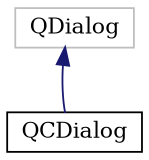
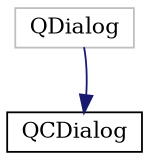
(63, 89) -> (87, 71)
